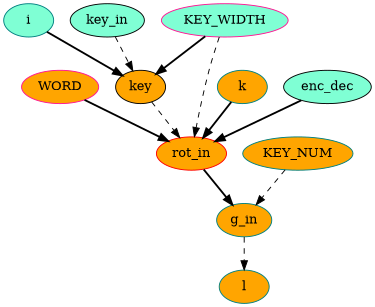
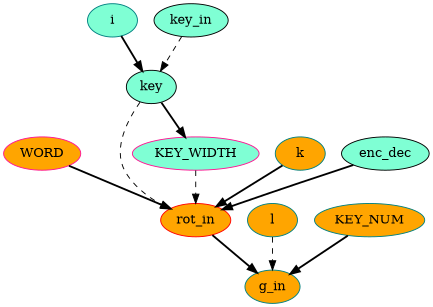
(185, 52) -> (171, 116)
(141, 87) -> (151, 87)
(274, 184) -> (323, 252)
(244, 249) -> (273, 249)
